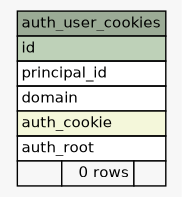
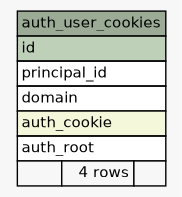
(104, 173) -> (104, 173)
